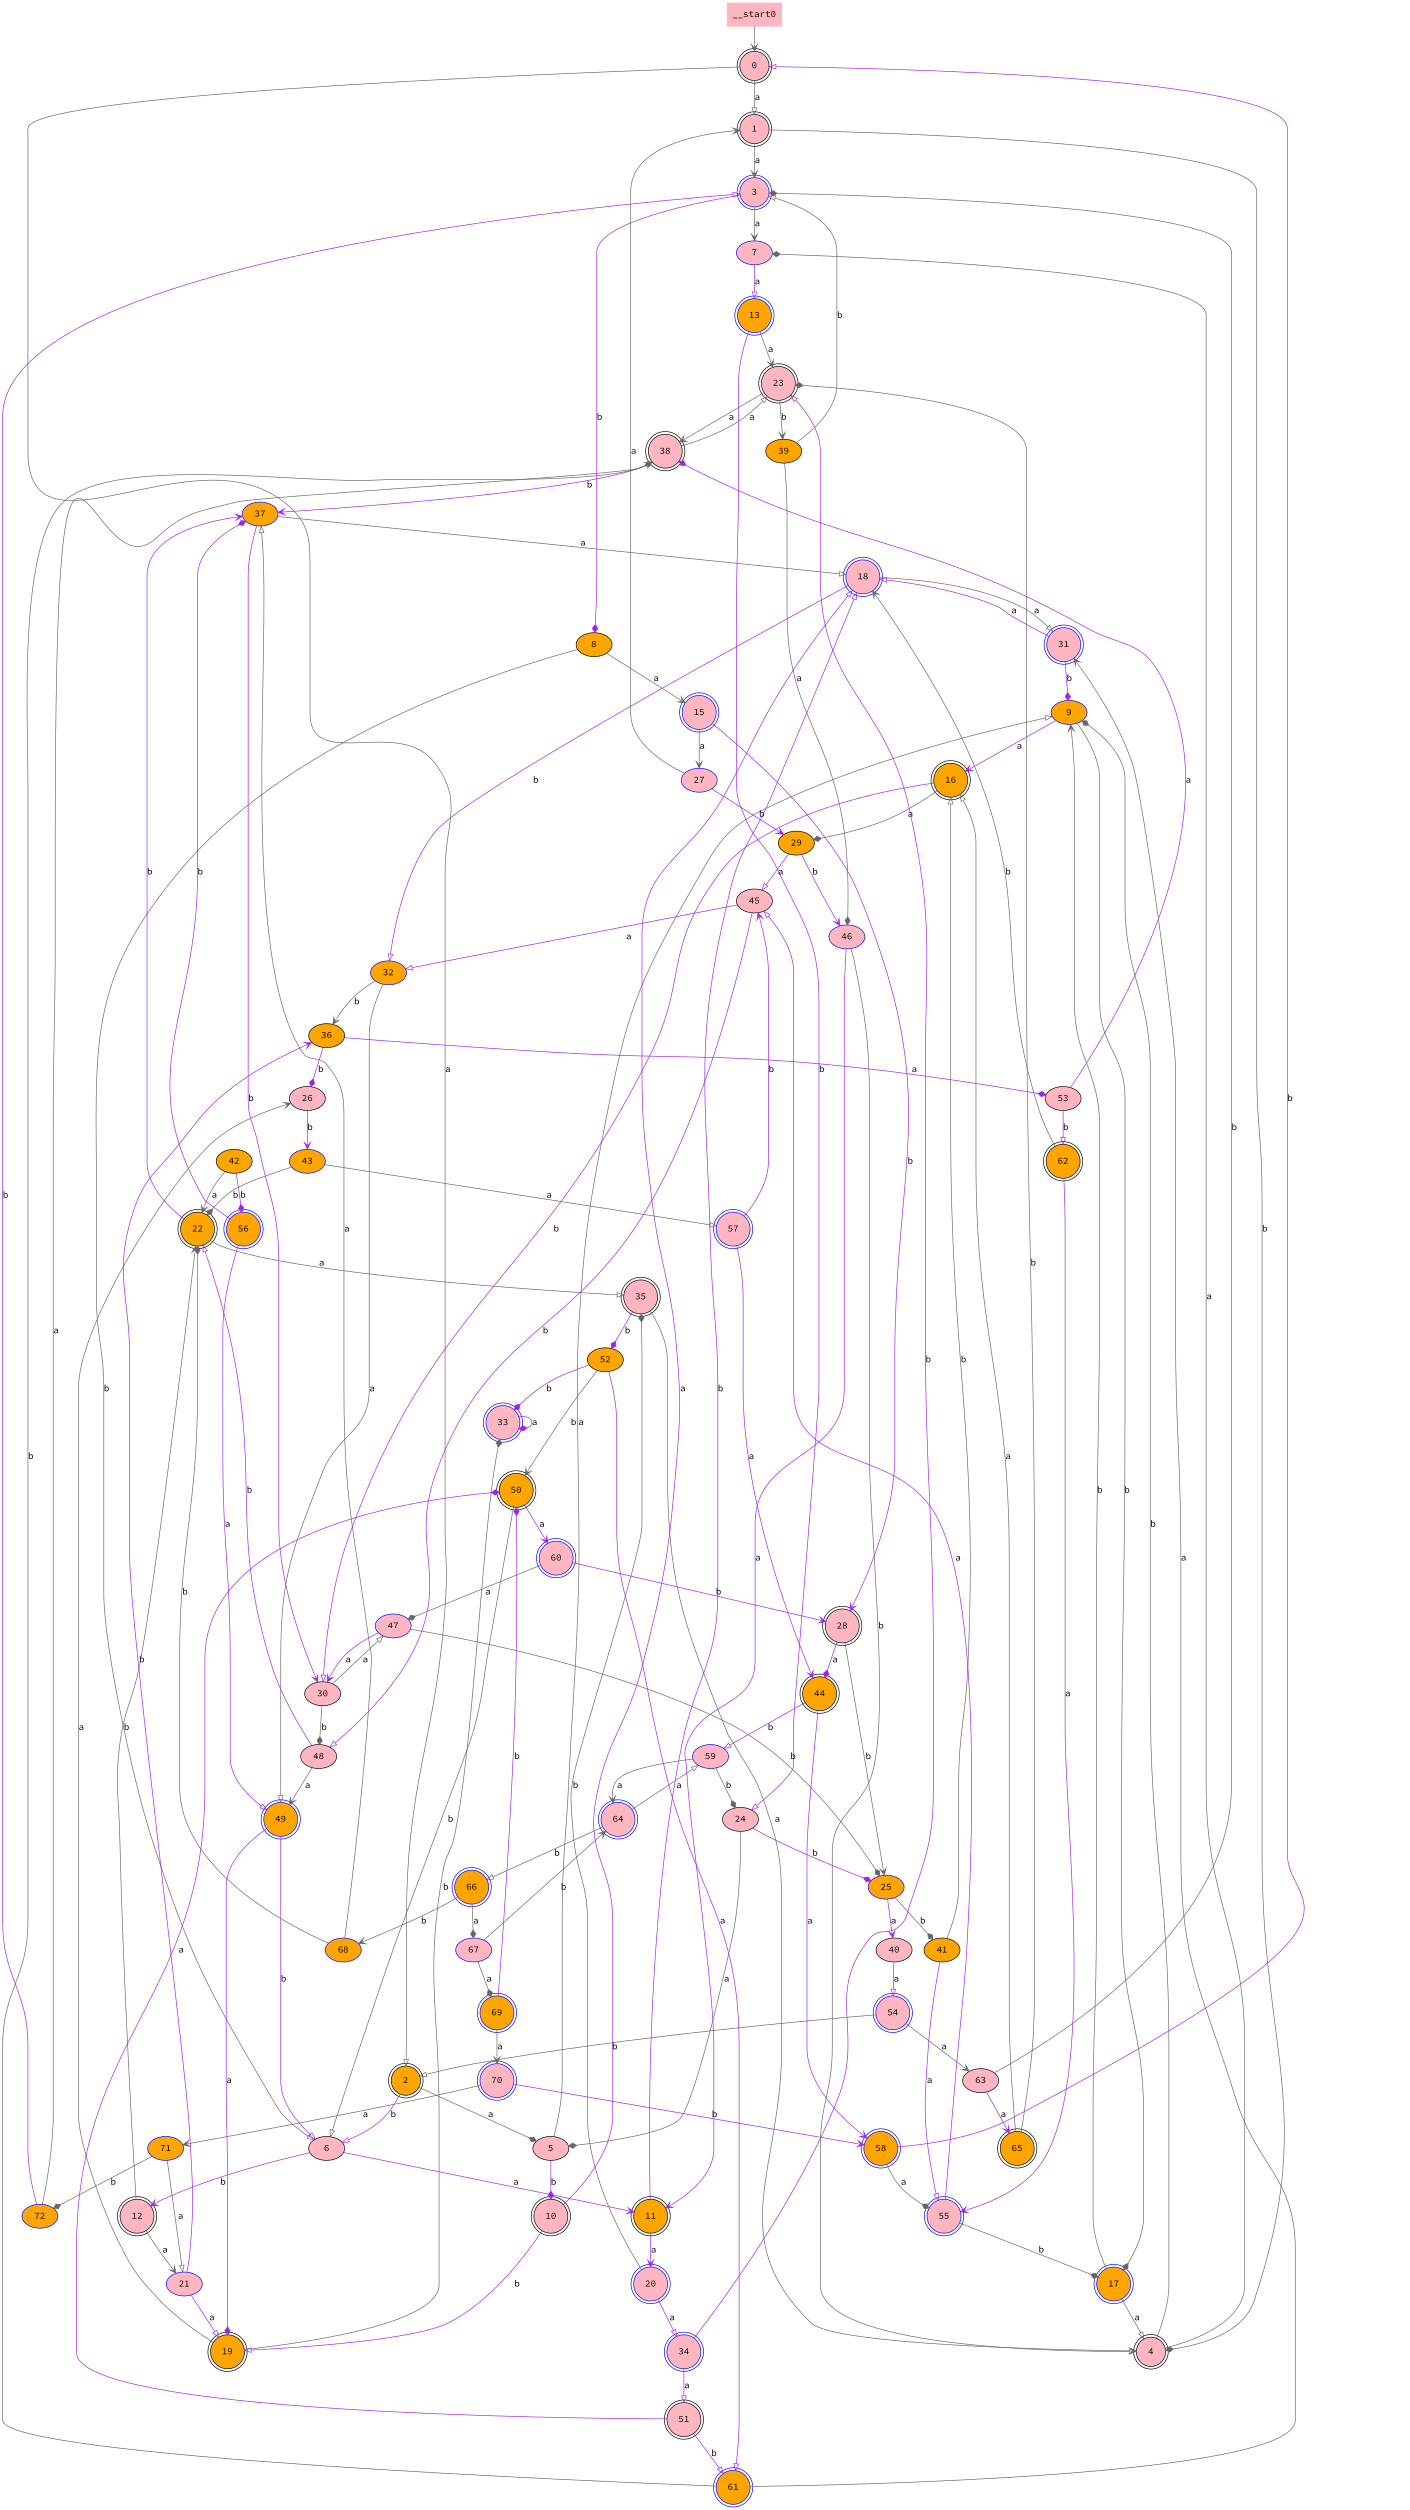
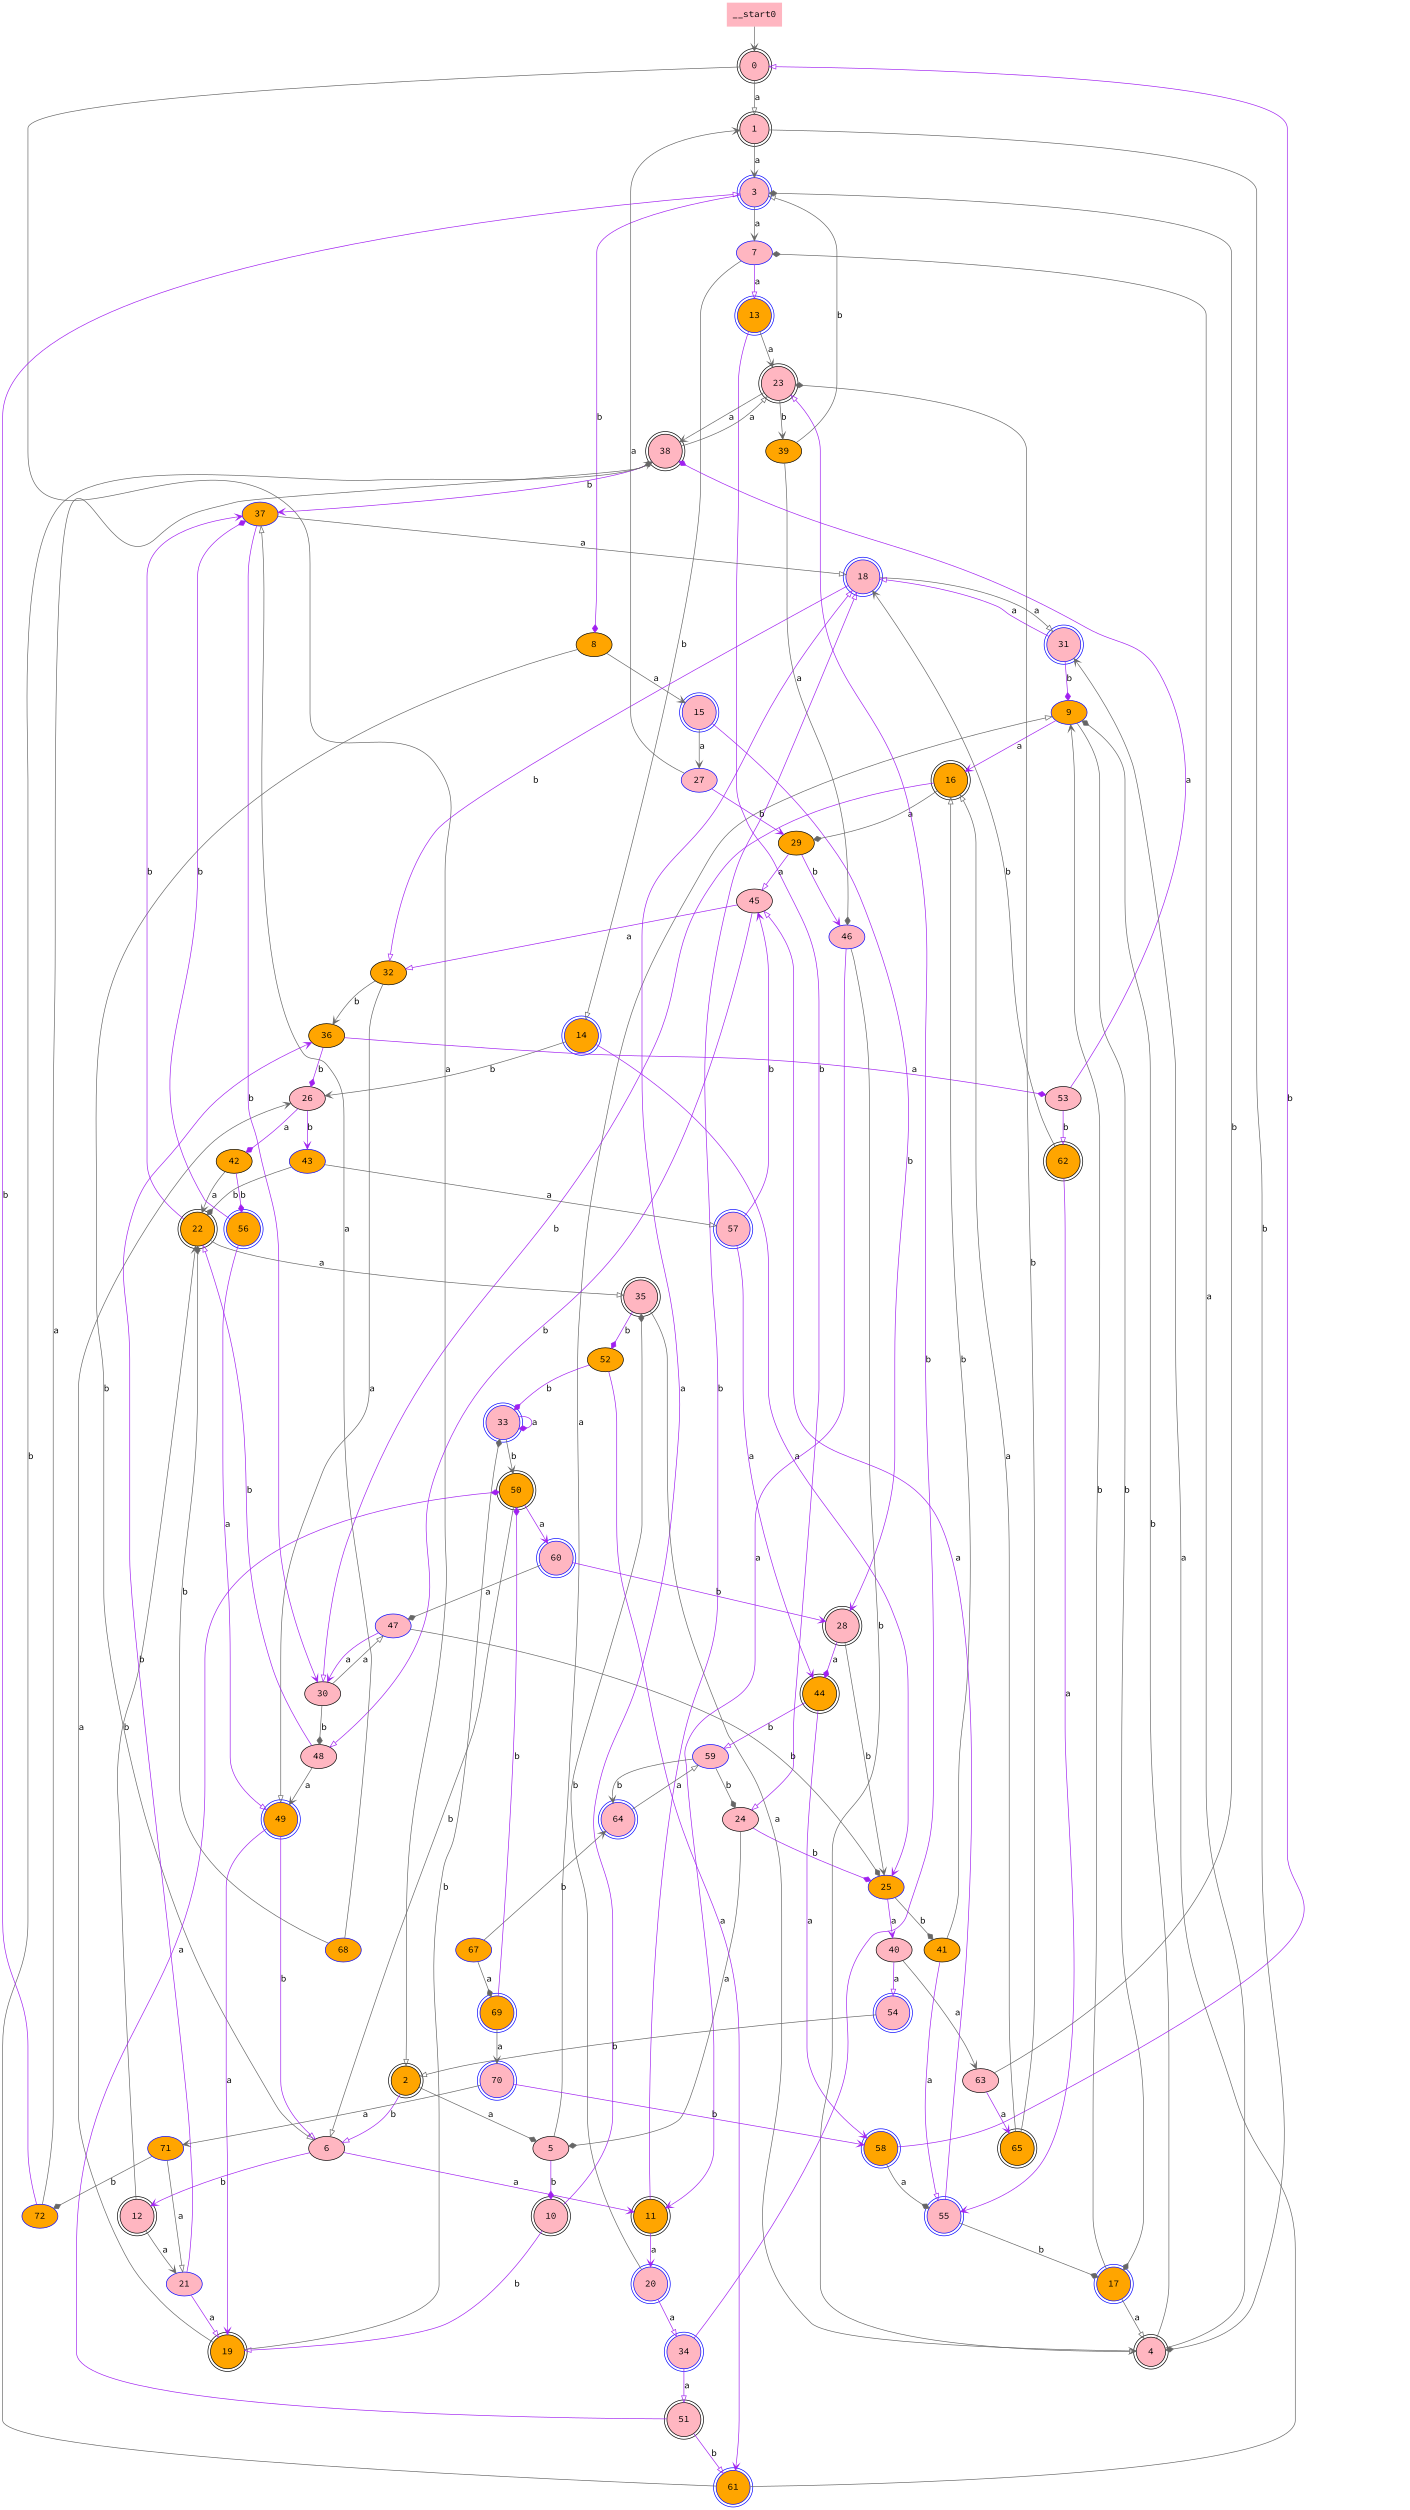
(389, 973) -> (389, 973)
none -> (581, 1036)
none -> (276, 1129)
(562, 1419) -> (509, 1453)
(620, 1786) -> (620, 1786)
(472, 1887) -> none
(715, 1912) -> (715, 1912)
(474, 1950) -> (474, 1950)
(935, 2045) -> (942, 2009)
(226, 2071) -> (226, 2071)
